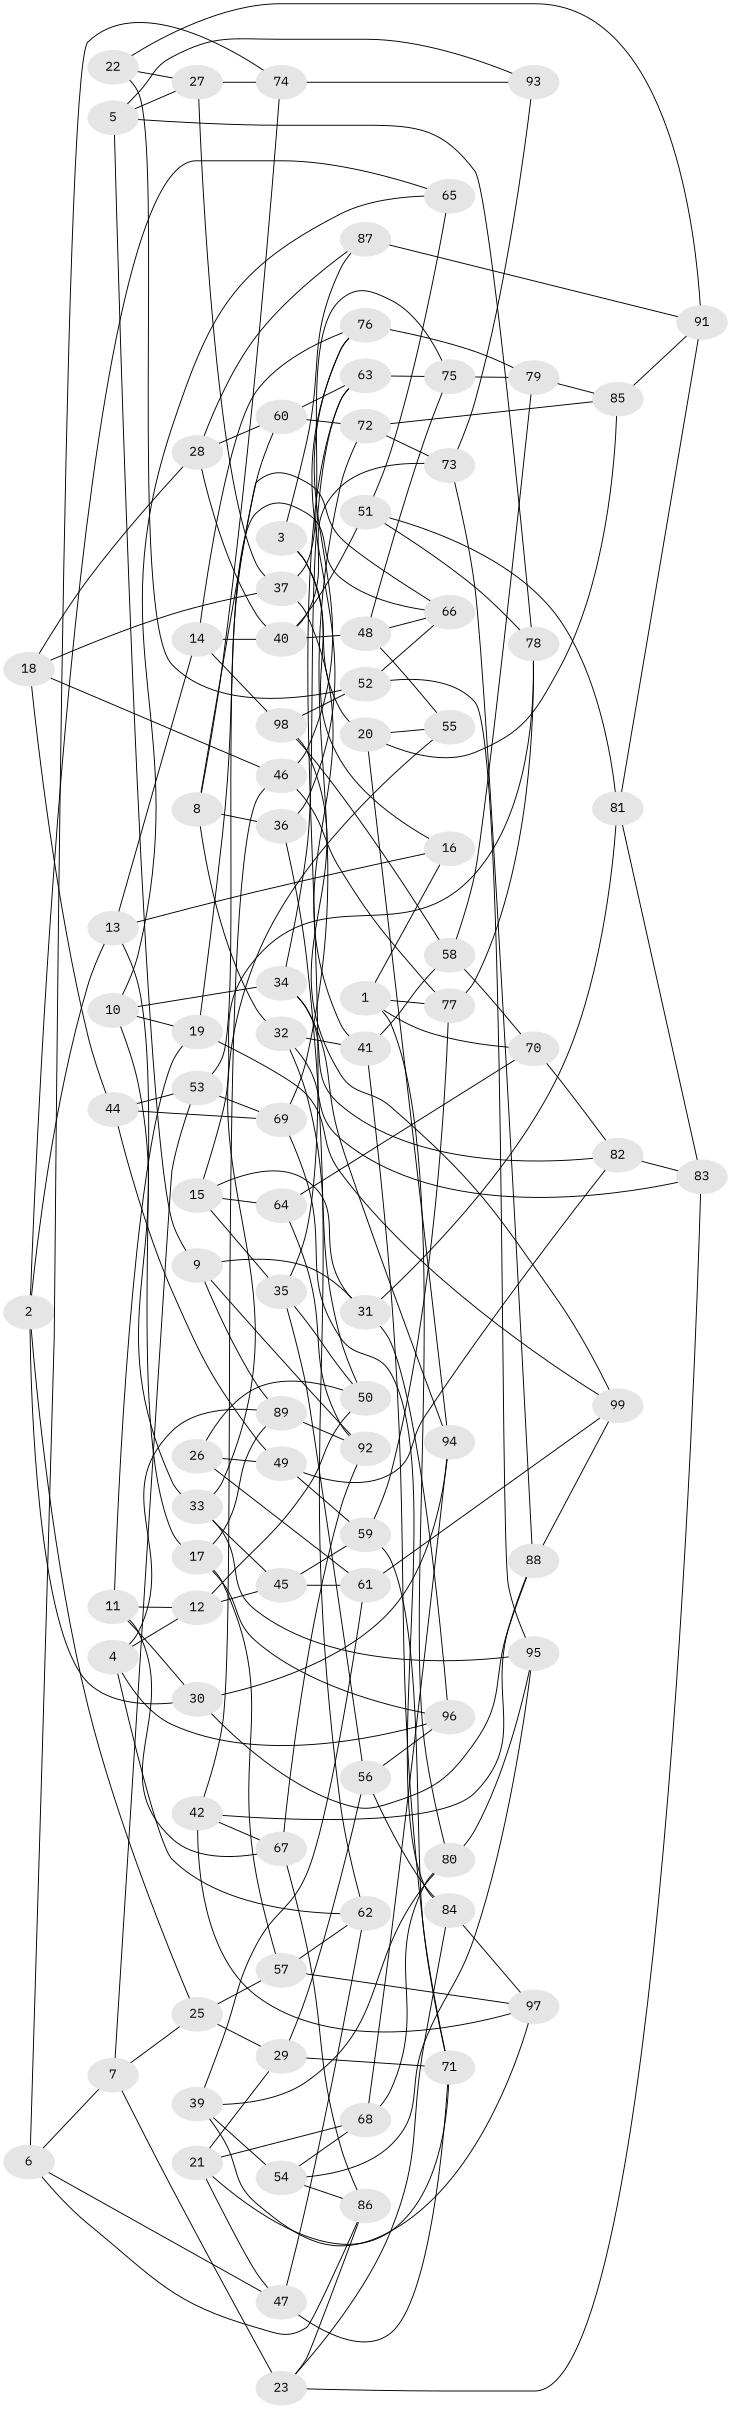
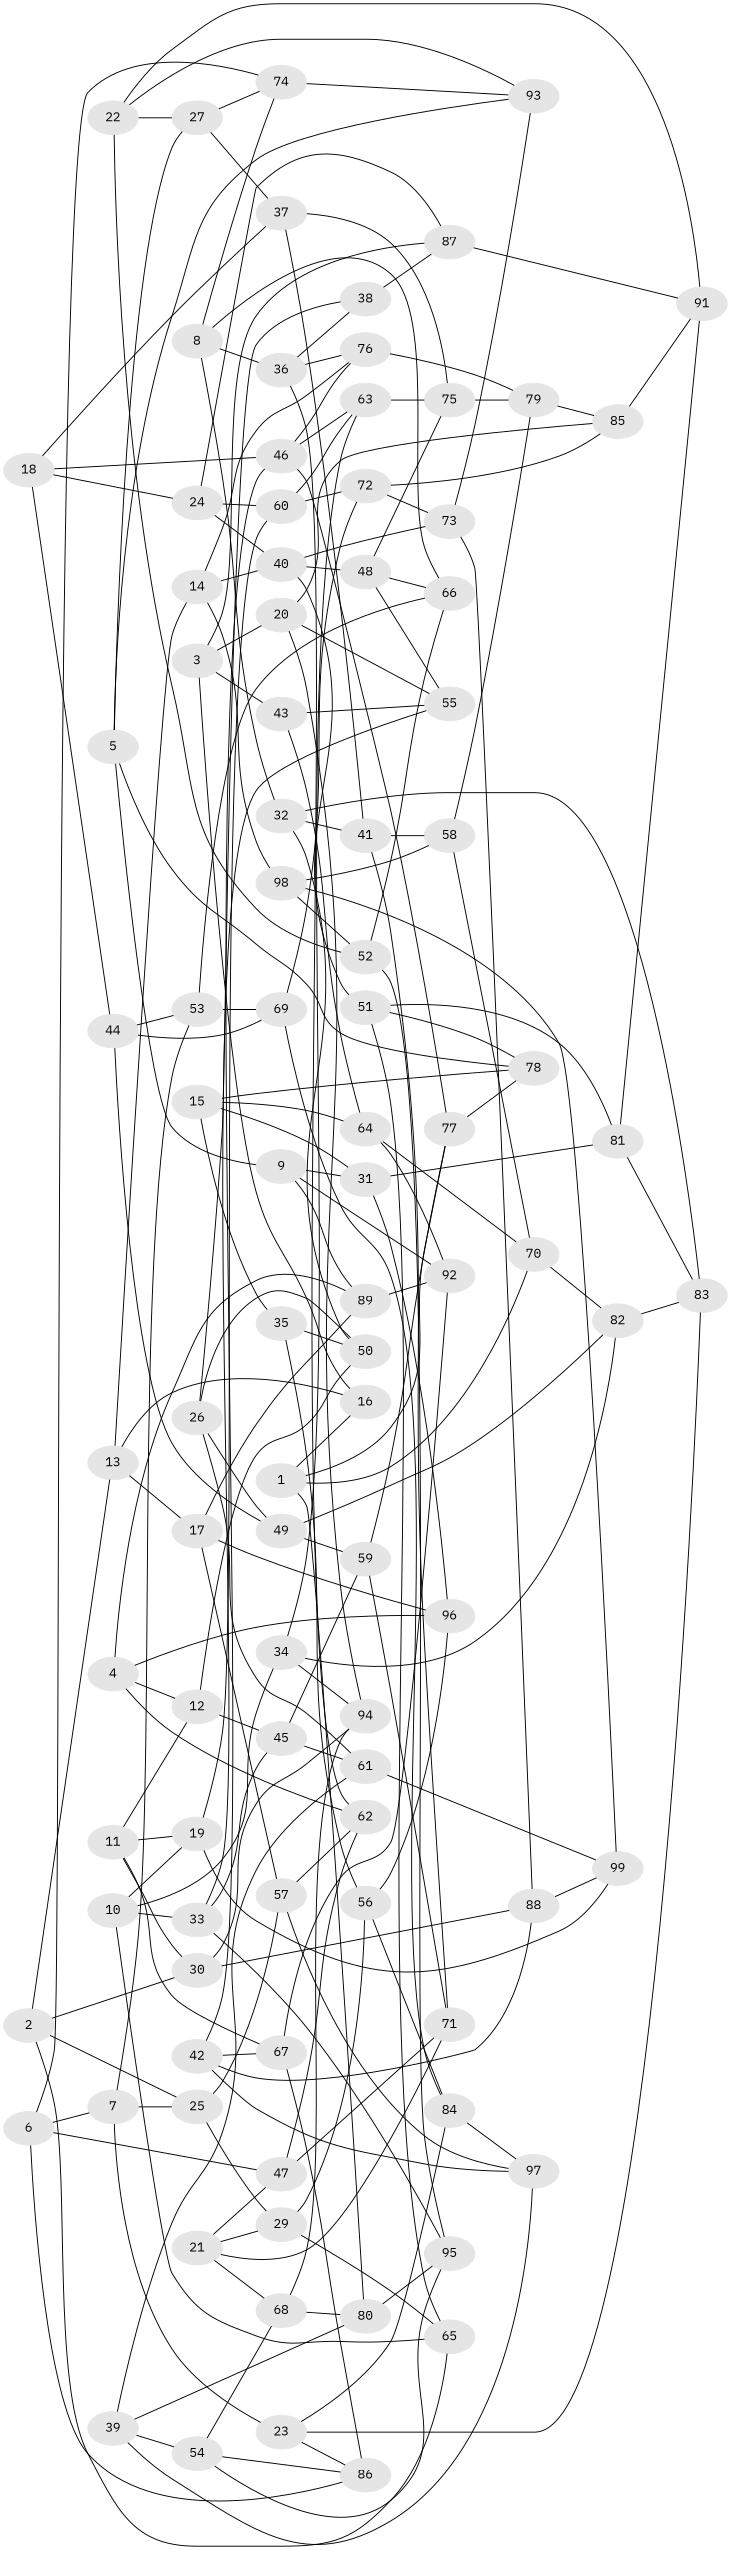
none -> (318, 39)
none -> (365, 299)
(197, 452) -> (197, 503)
none -> (281, 714)
(312, 853) -> (325, 427)
(365, 2062) -> (369, 2277)
